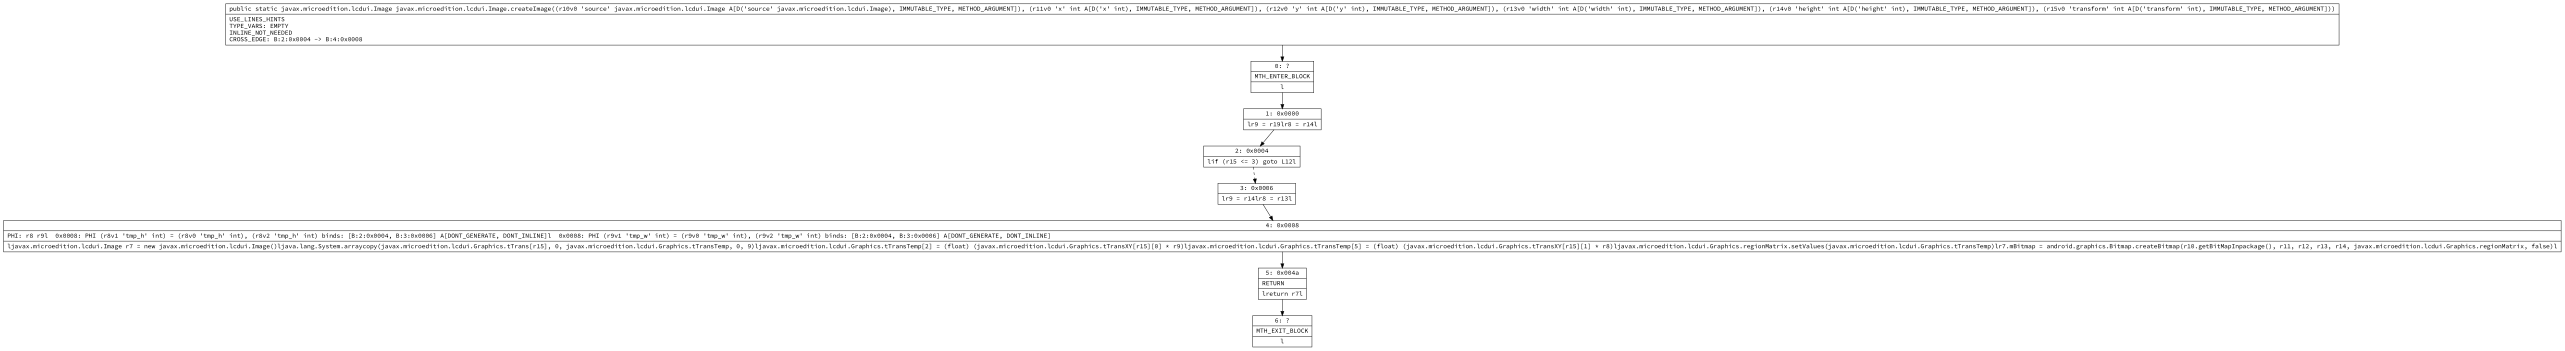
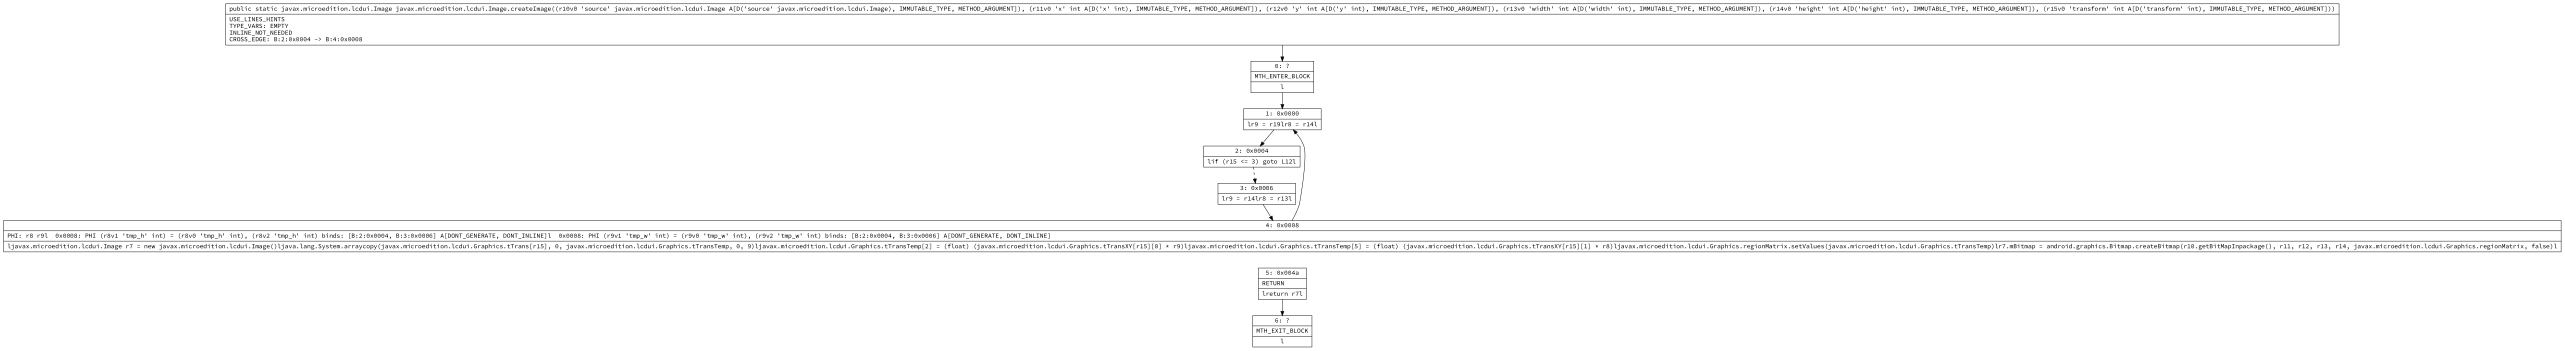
(1282, 258) -> (1304, 177)
